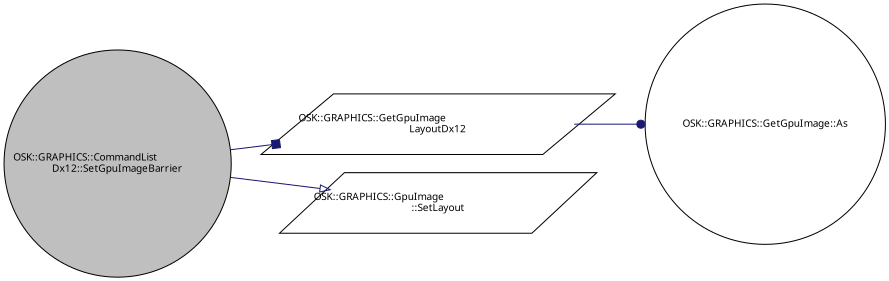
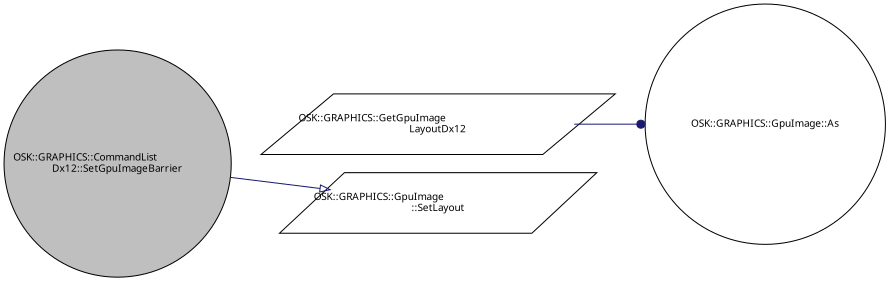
(765, 124) -> (765, 124)
(250, 147) -> none
